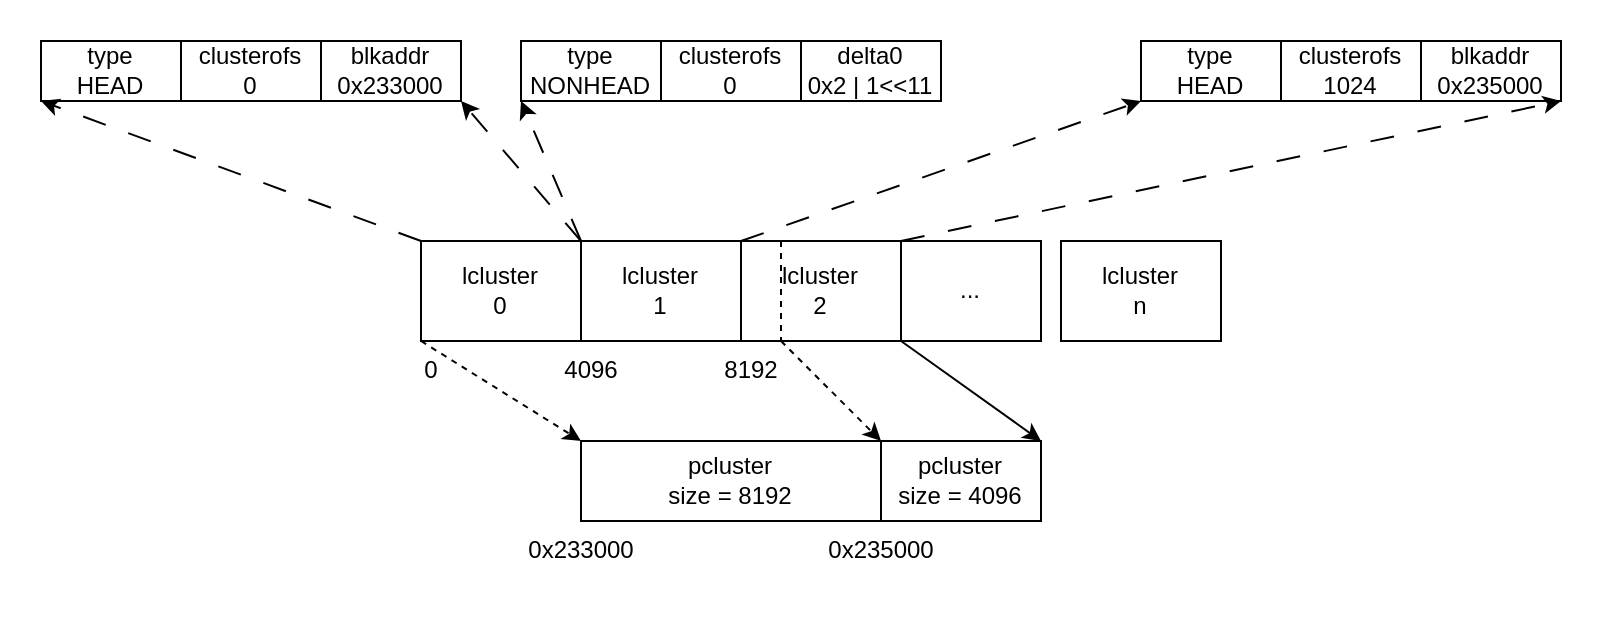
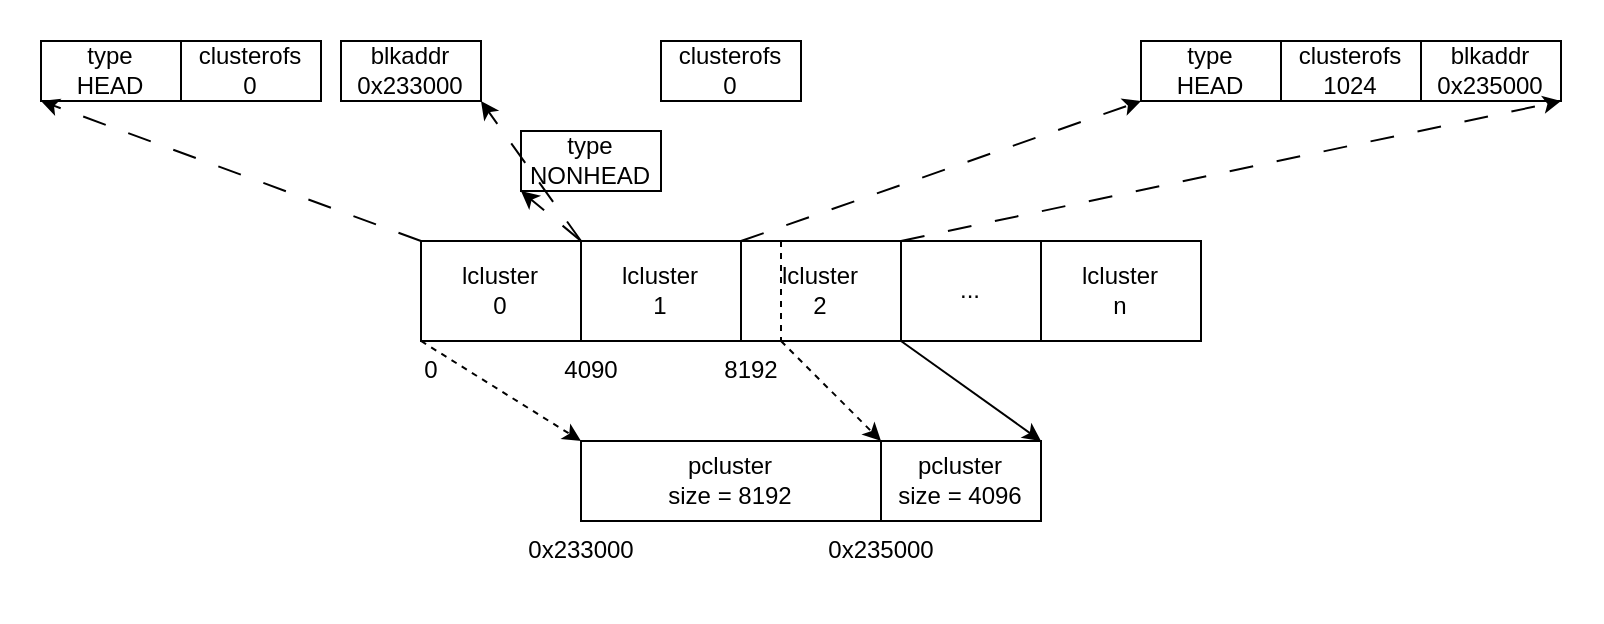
(391, 71) -> (411, 71)
(591, 71) -> (591, 161)
(871, 71) -> none
(1141, 291) -> (1121, 291)
(592, 371) -> (592, 371)
